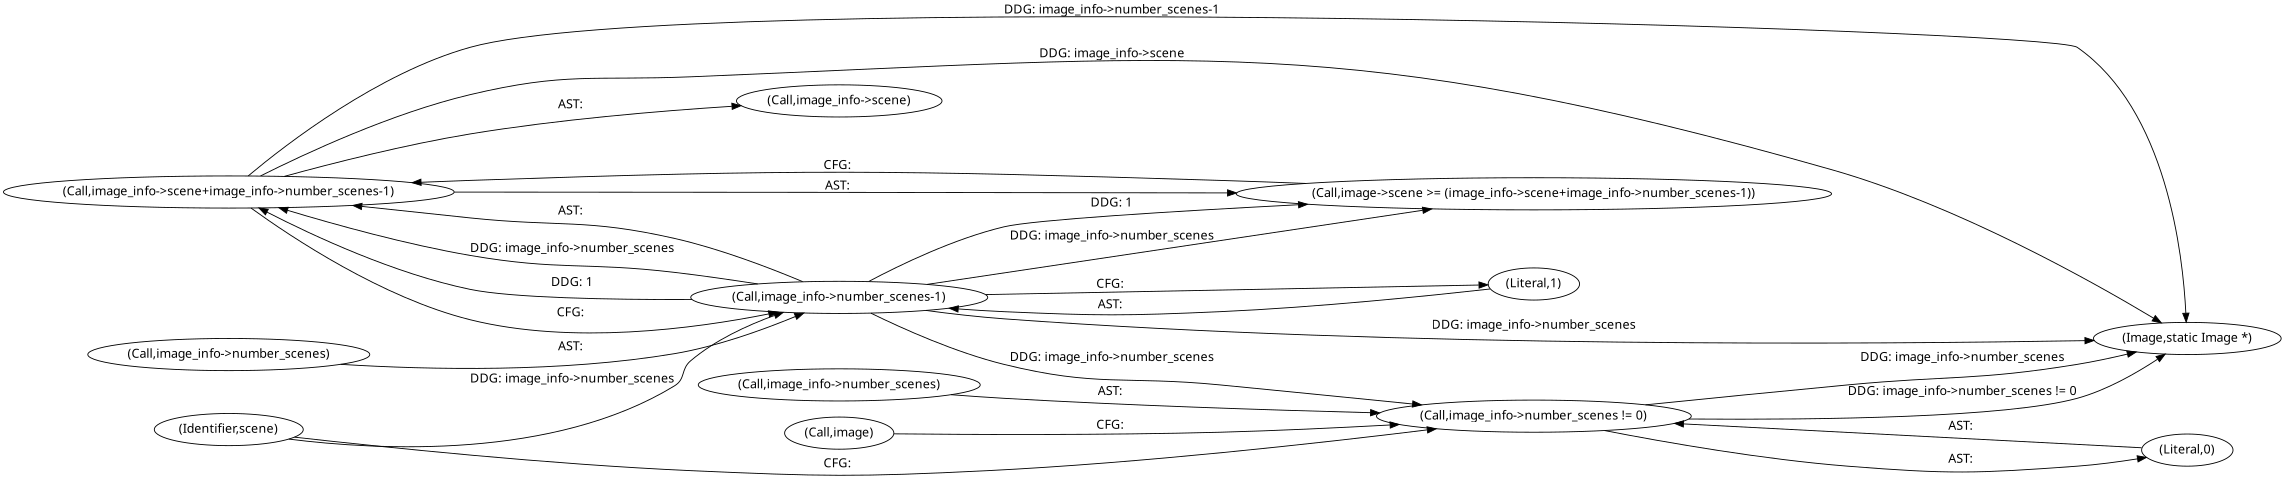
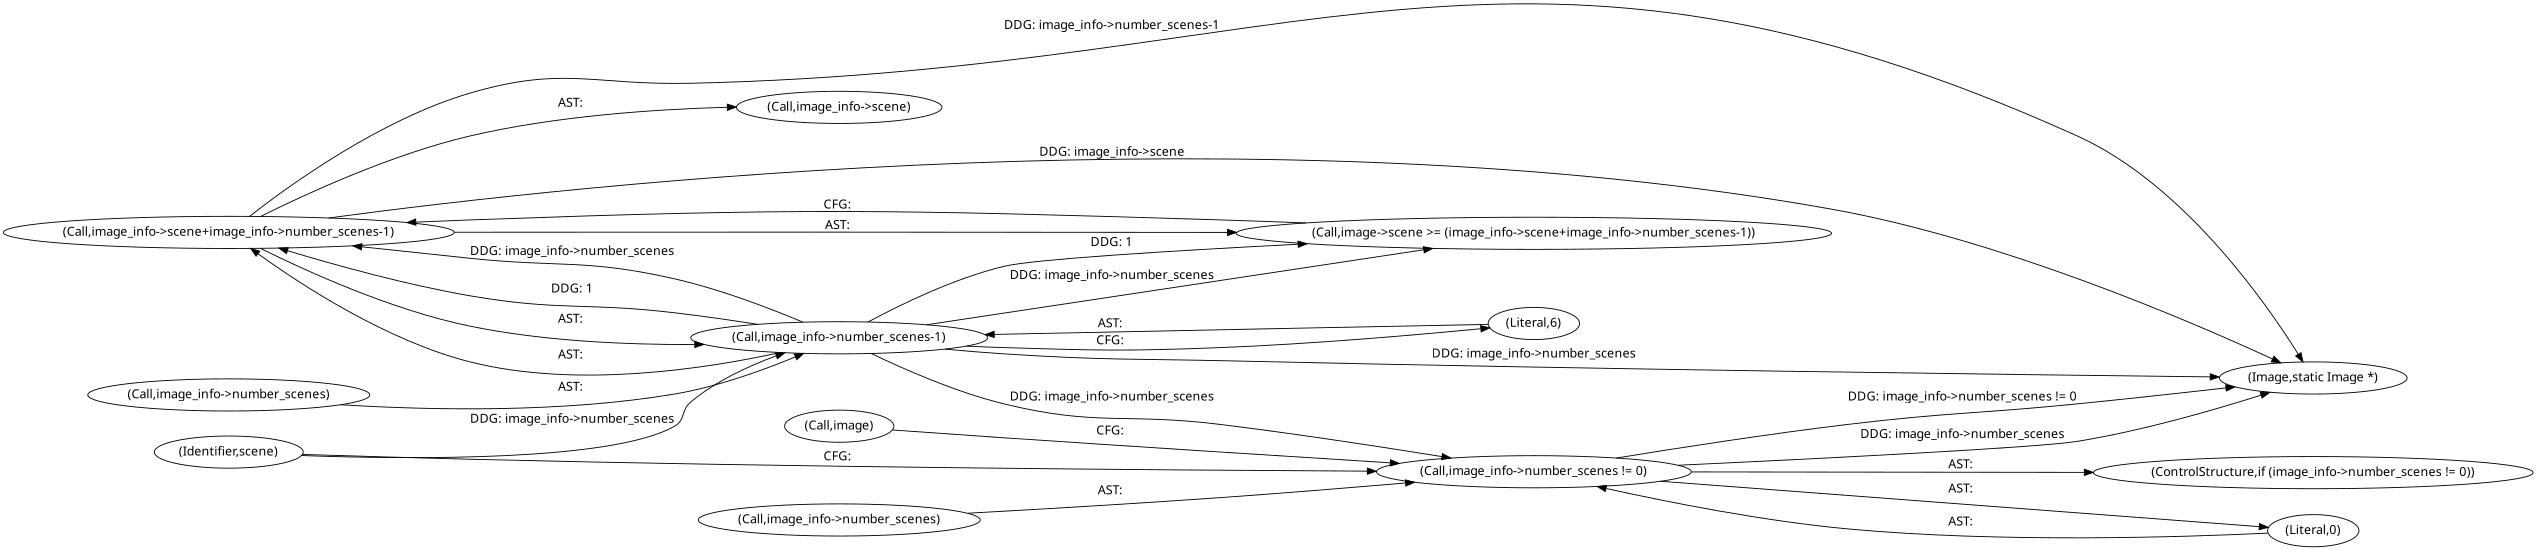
(1534, 284) -> (1534, 323)
(572, 313) -> (572, 319)
none -> (2313, 473)
